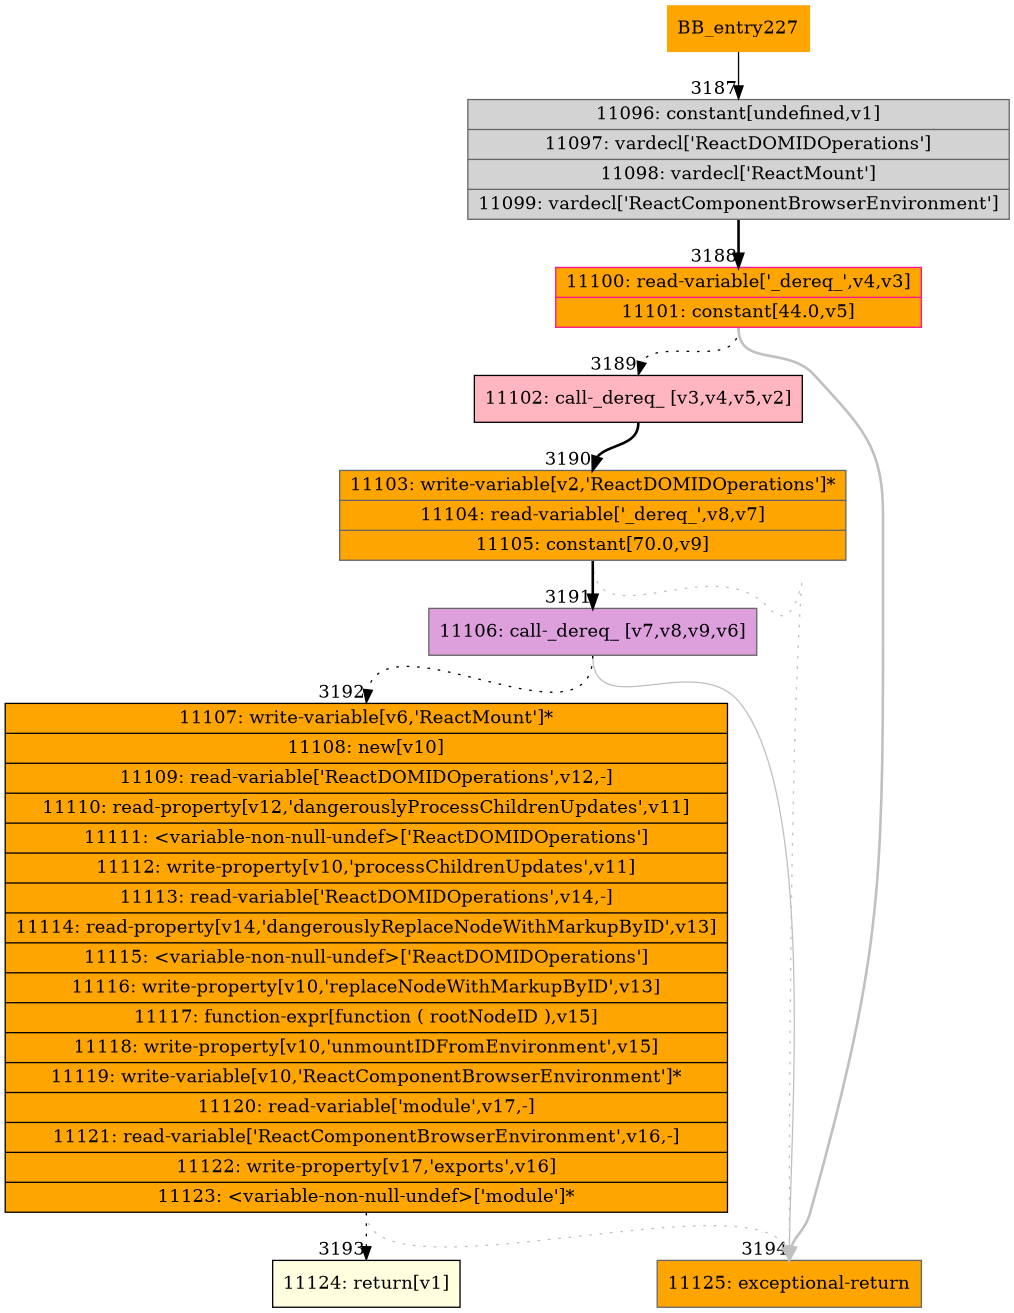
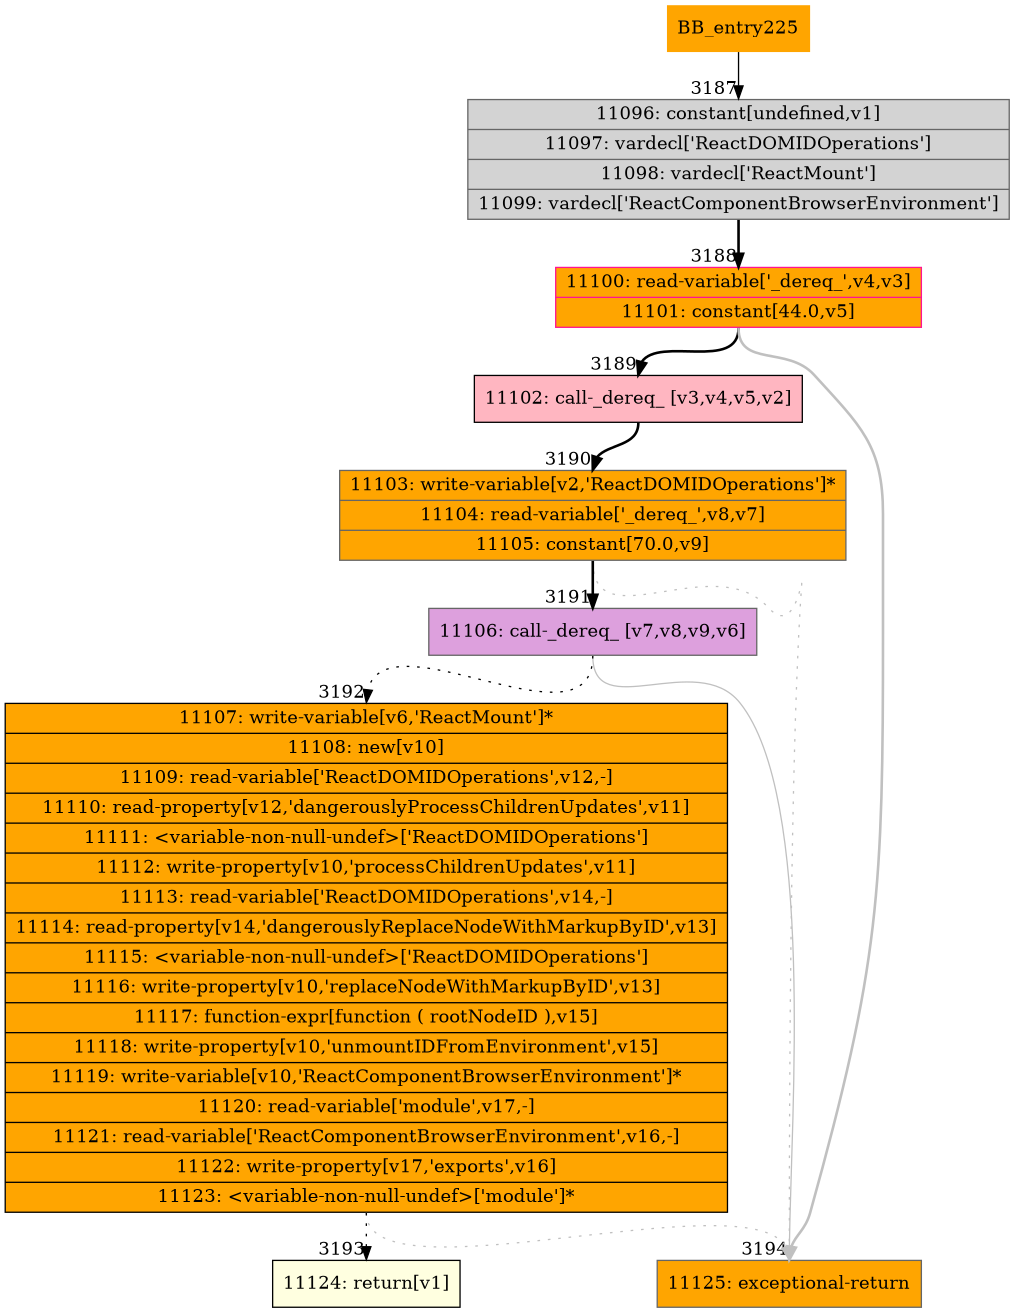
(739, 29) -> (739, 29)
(695, 352) -> (695, 352)
